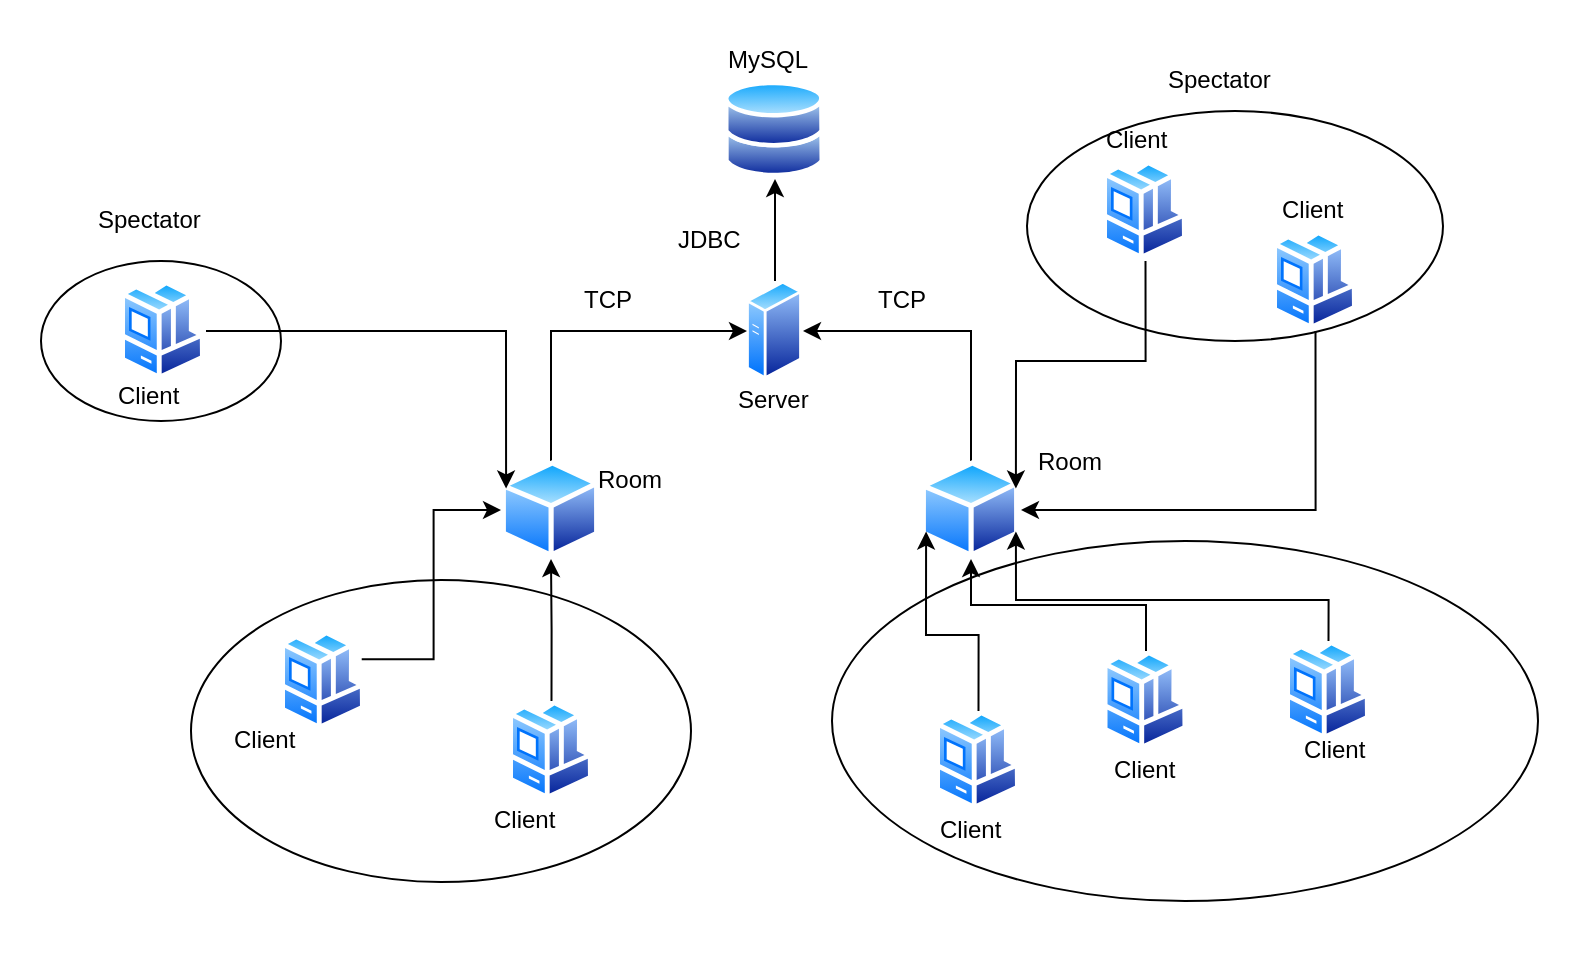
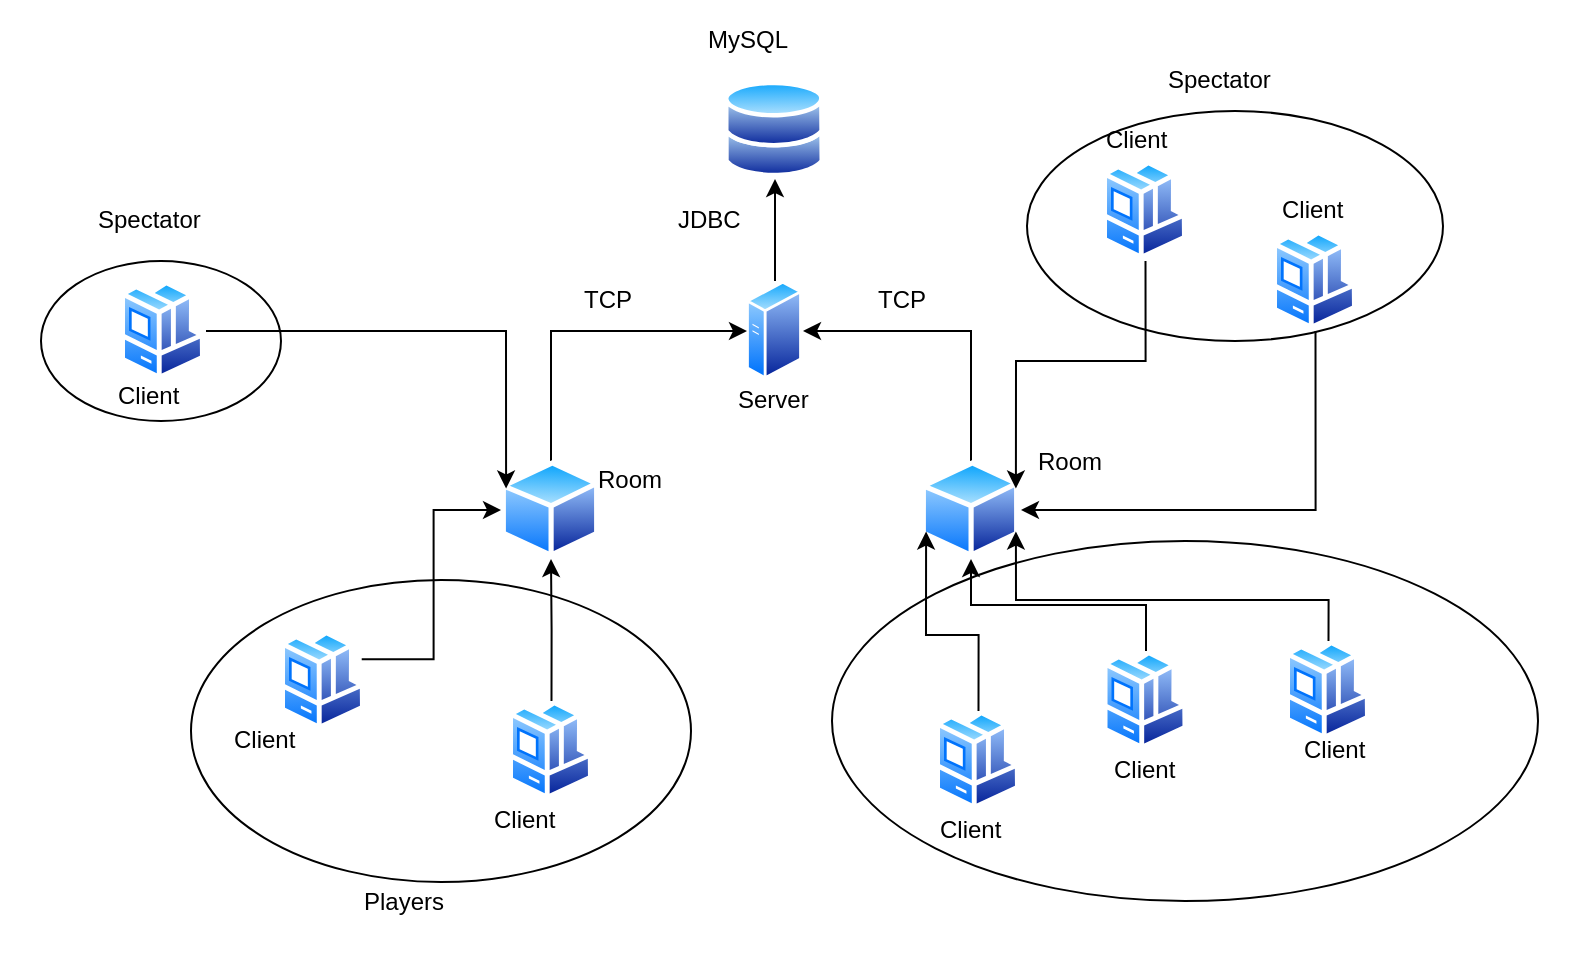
(785, 61) -> (765, 41)
(725, 241) -> (725, 221)
none -> (421, 902)
